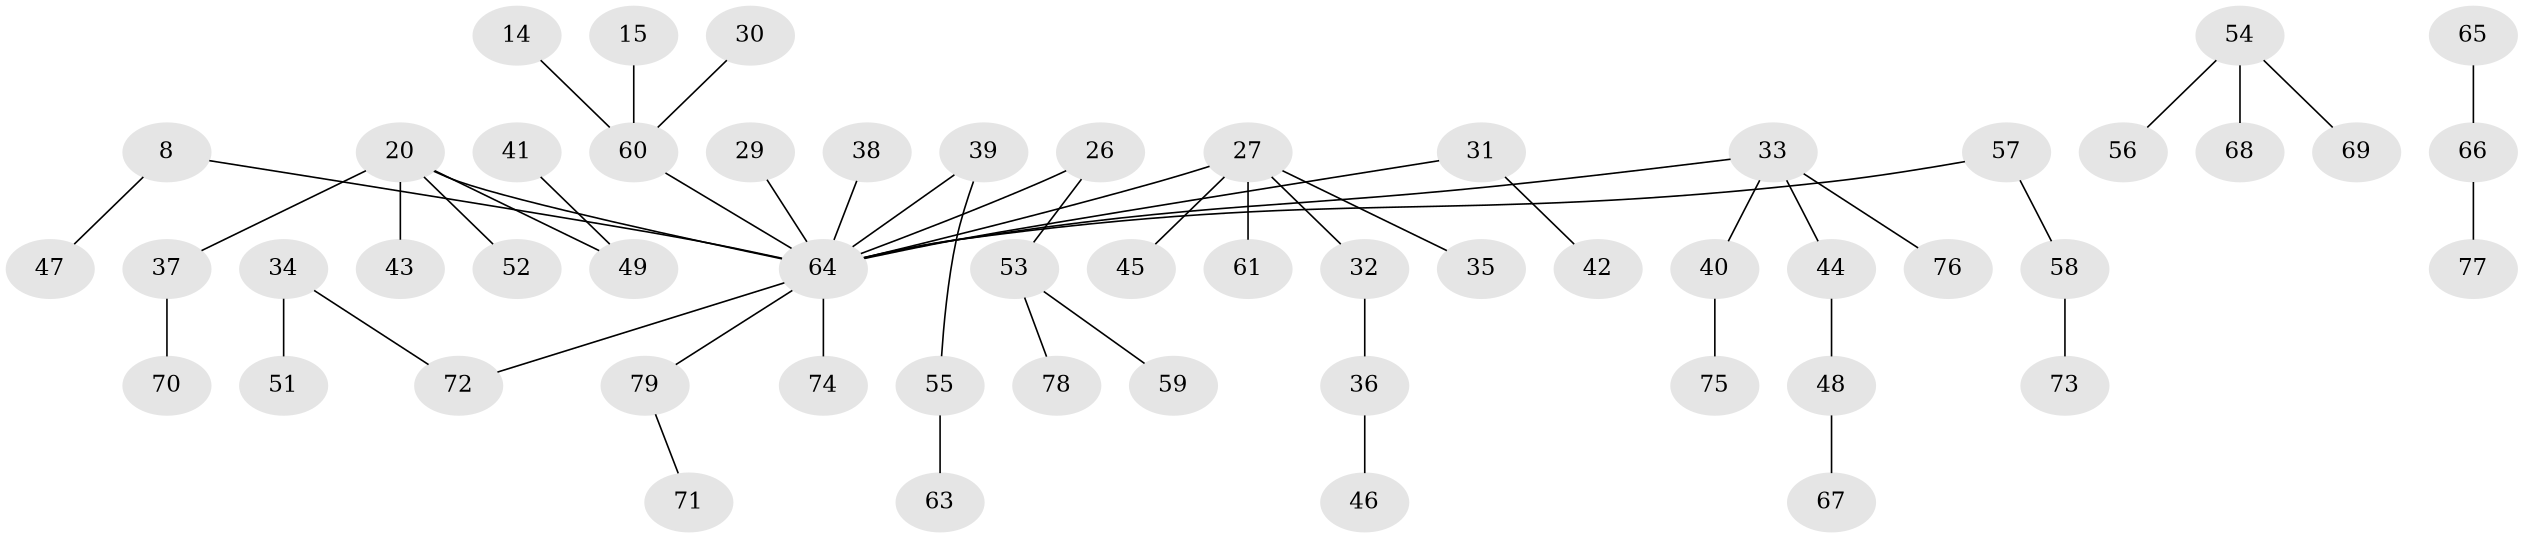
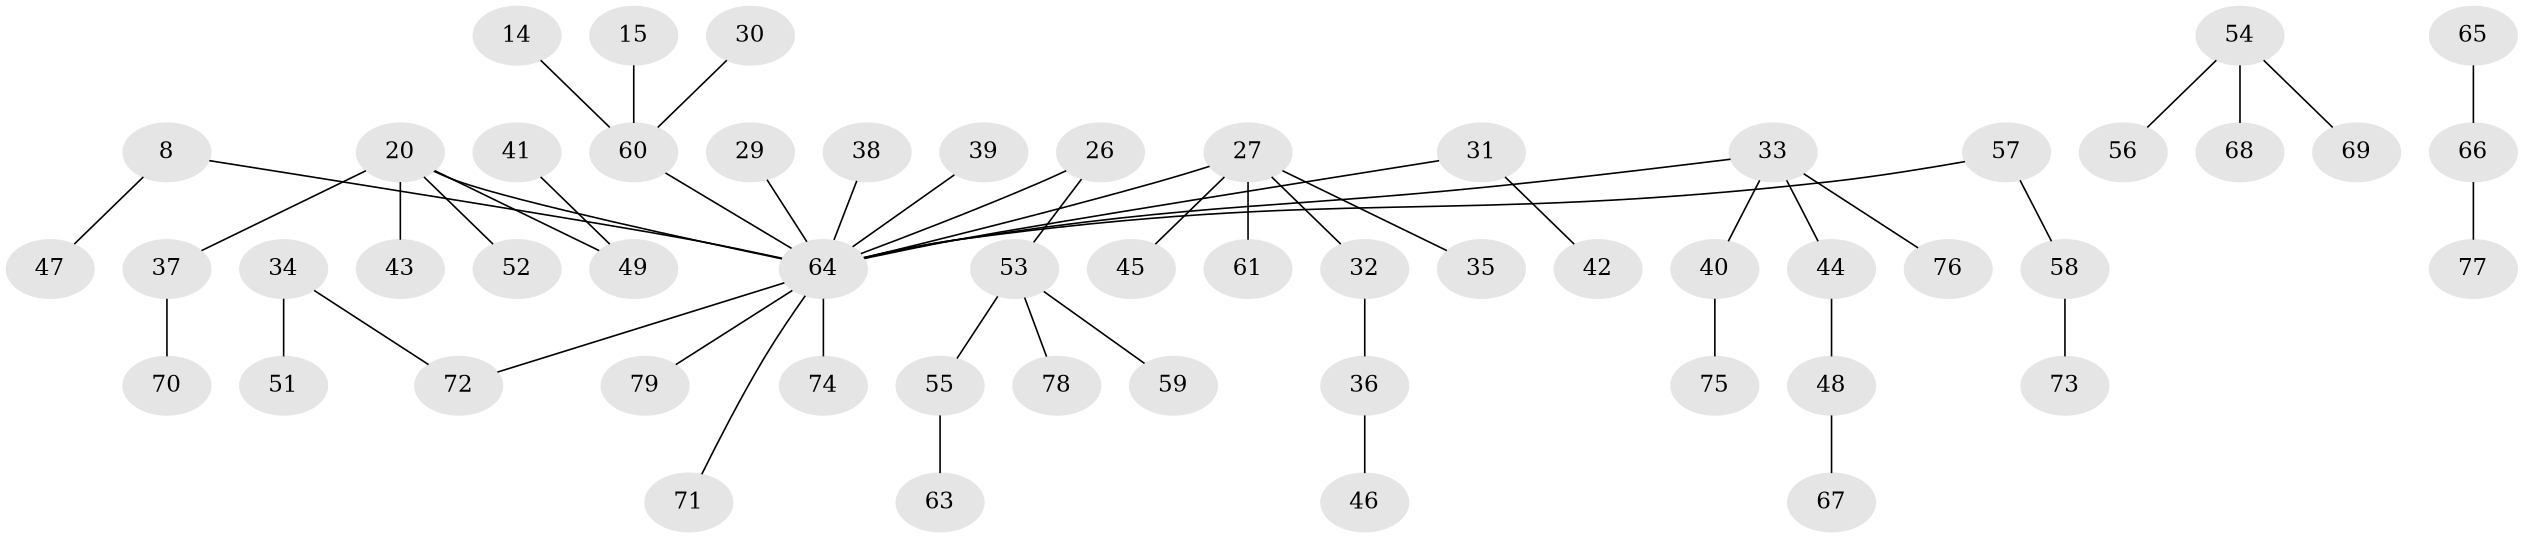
(951, 268) -> (977, 327)
(667, 444) -> (750, 383)
